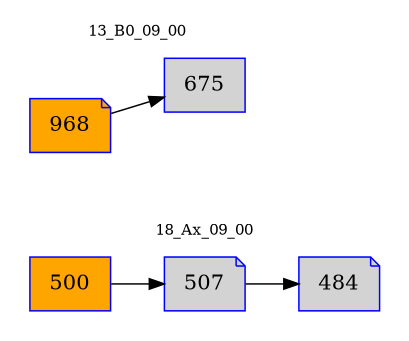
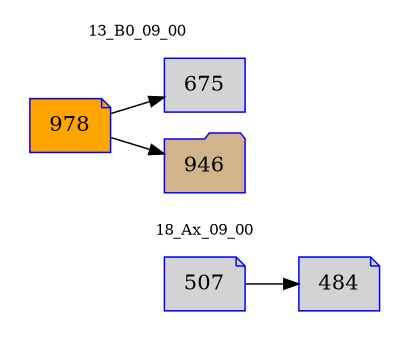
(70, 126) -> (70, 126)
none -> (205, 166)
(70, 284) -> none
